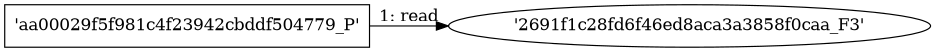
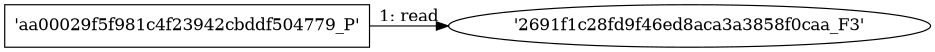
(690, 26) -> (690, 26)
